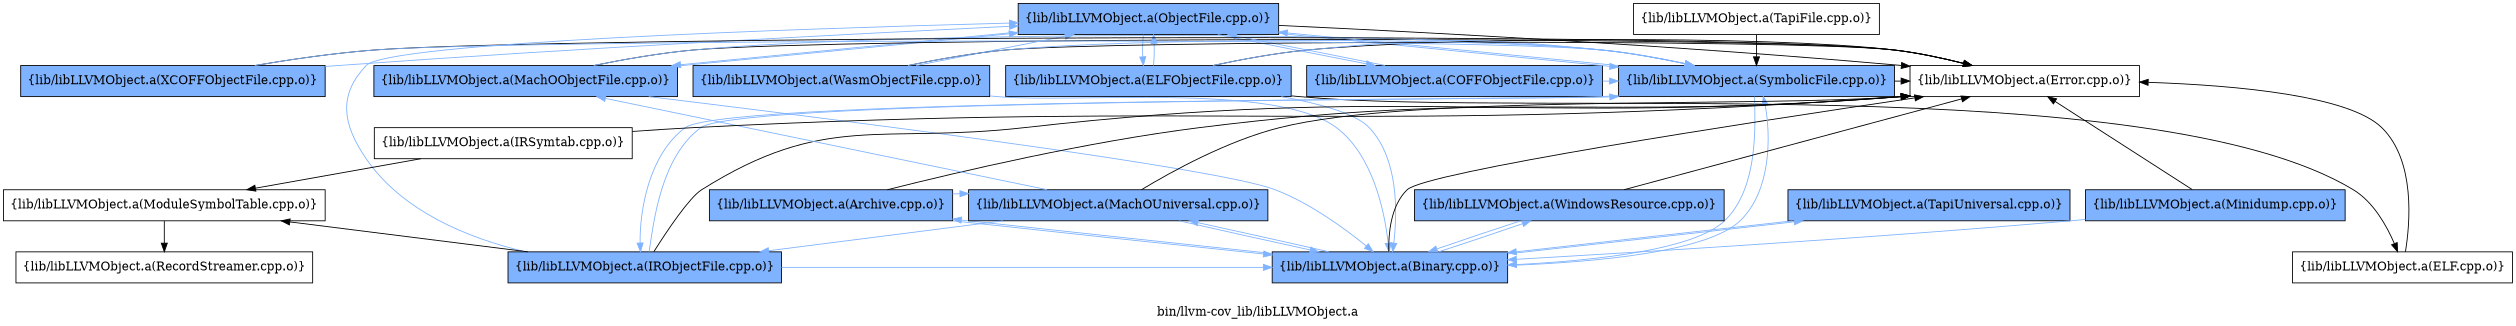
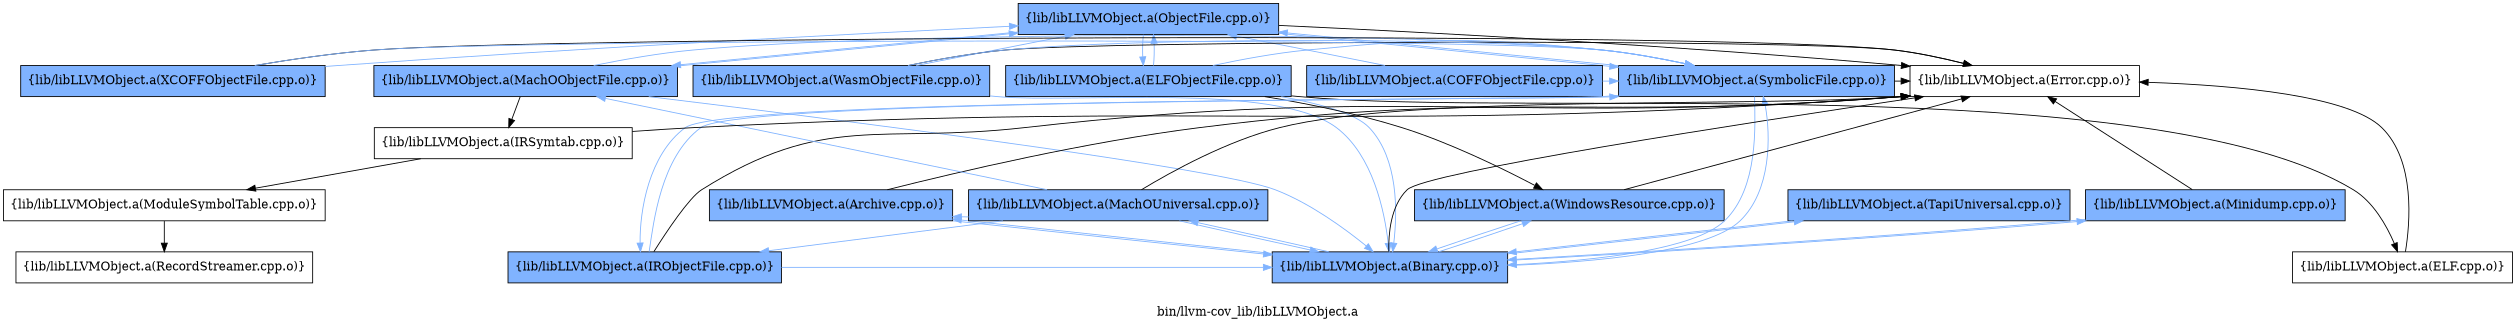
(1756, 19) -> none
(635, 37) -> none
(1279, 40) -> (516, 108)
(1588, 40) -> (1404, 128)
(1292, 49) -> none
(956, 194) -> (965, 217)
(409, 237) -> none
none -> (1793, 243)
